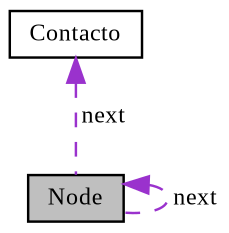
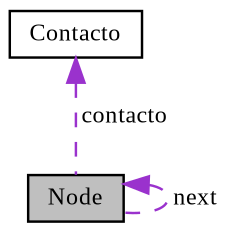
(102, 116) -> (122, 116)
